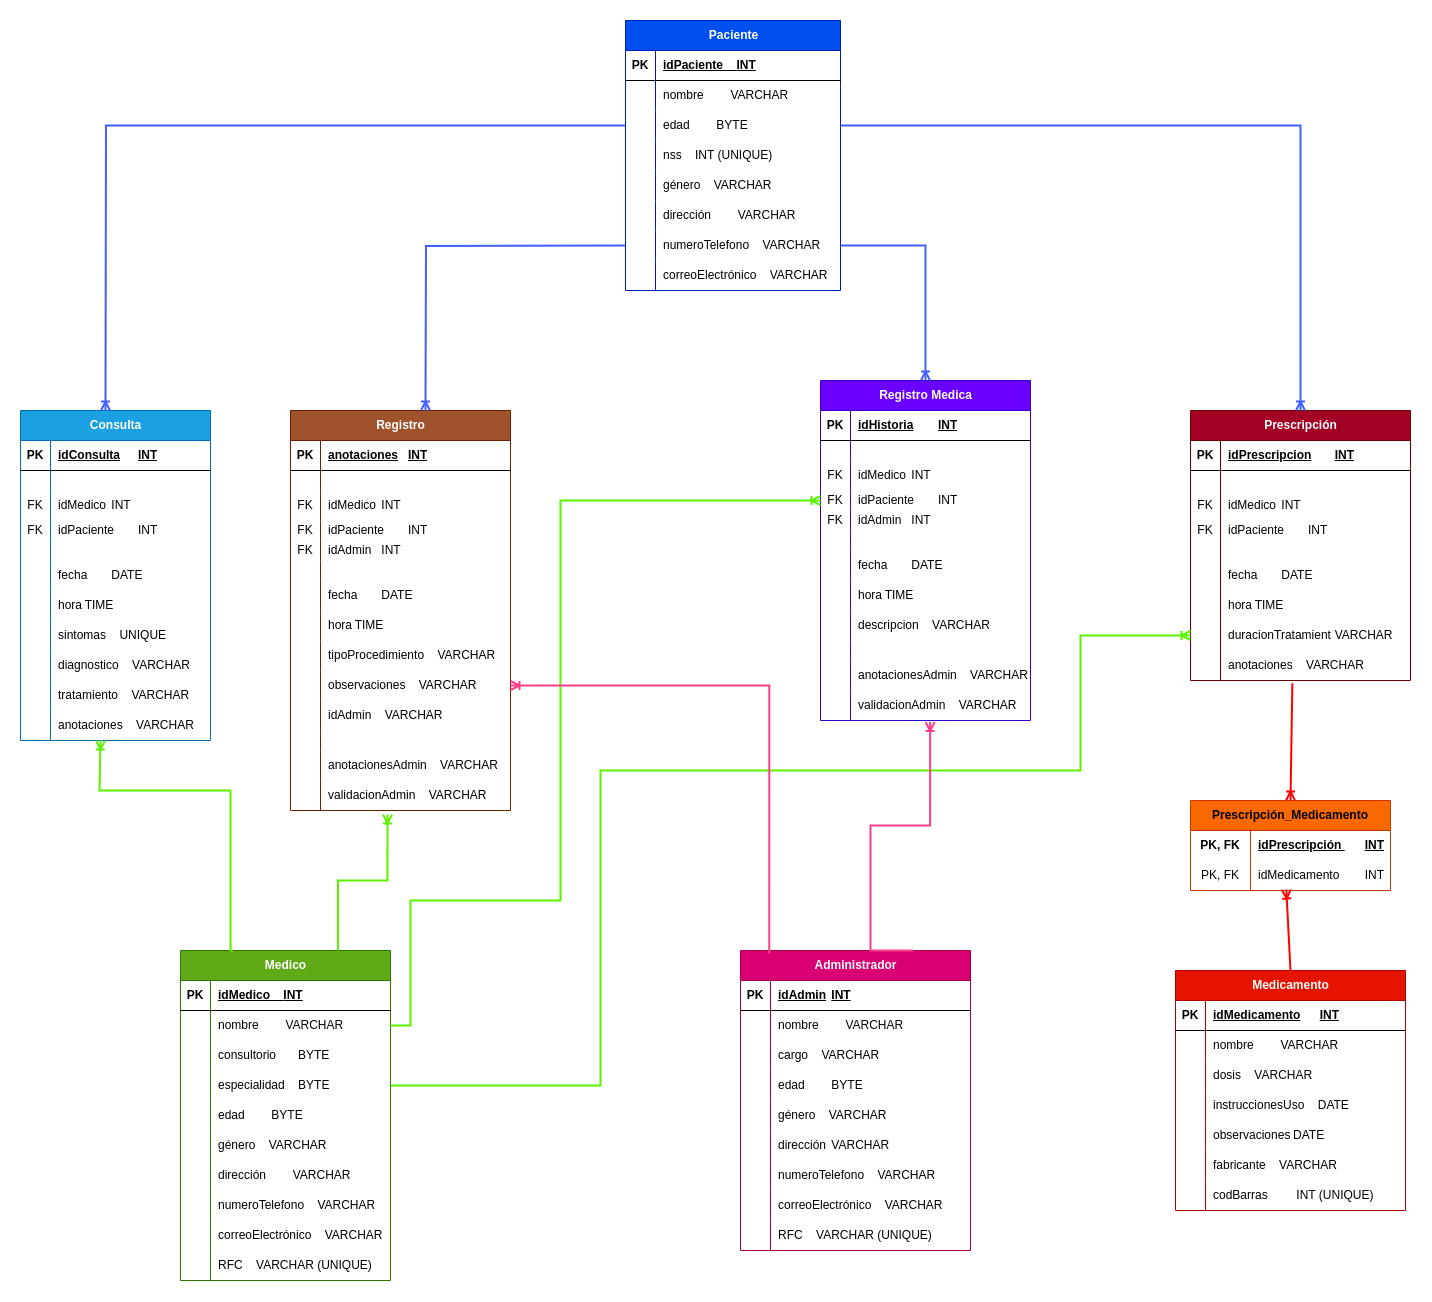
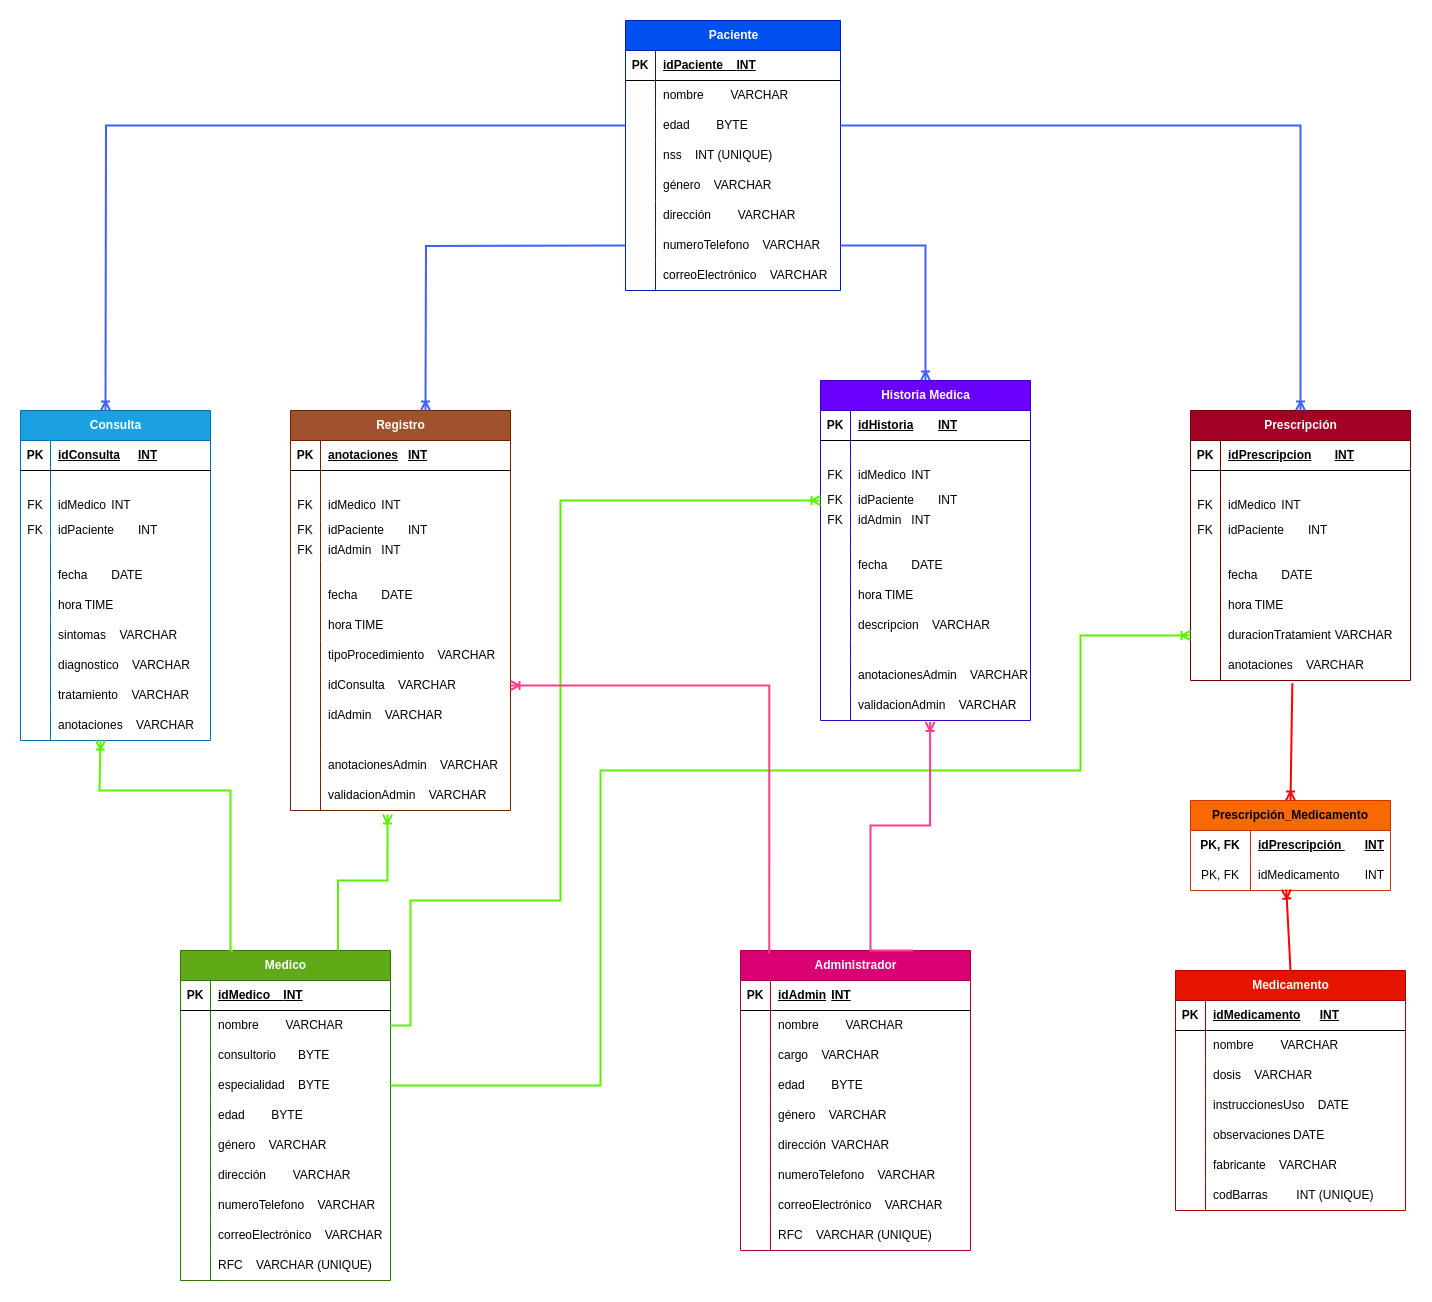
(926, 396) -> (926, 396)
(117, 636) -> (121, 636)
(408, 686) -> (396, 686)
